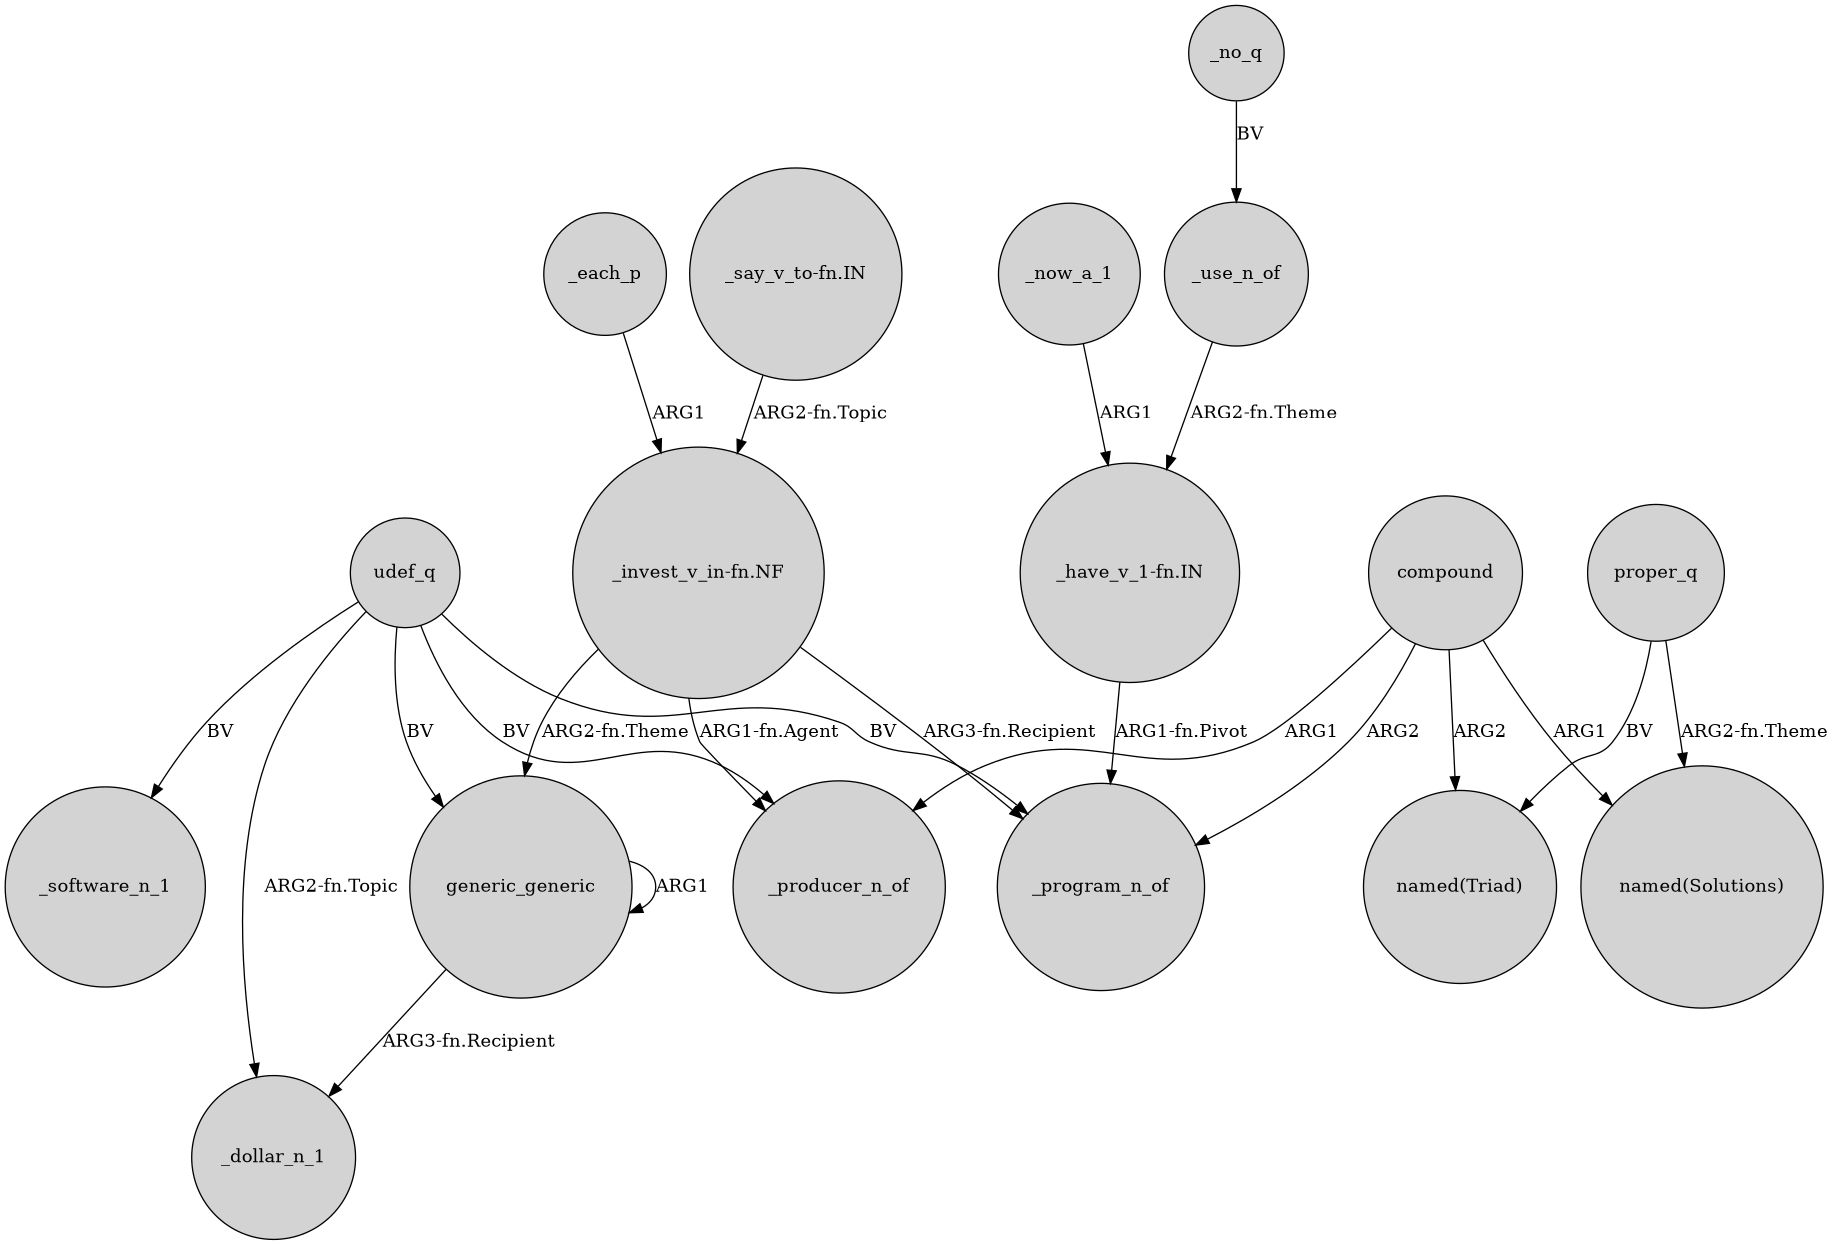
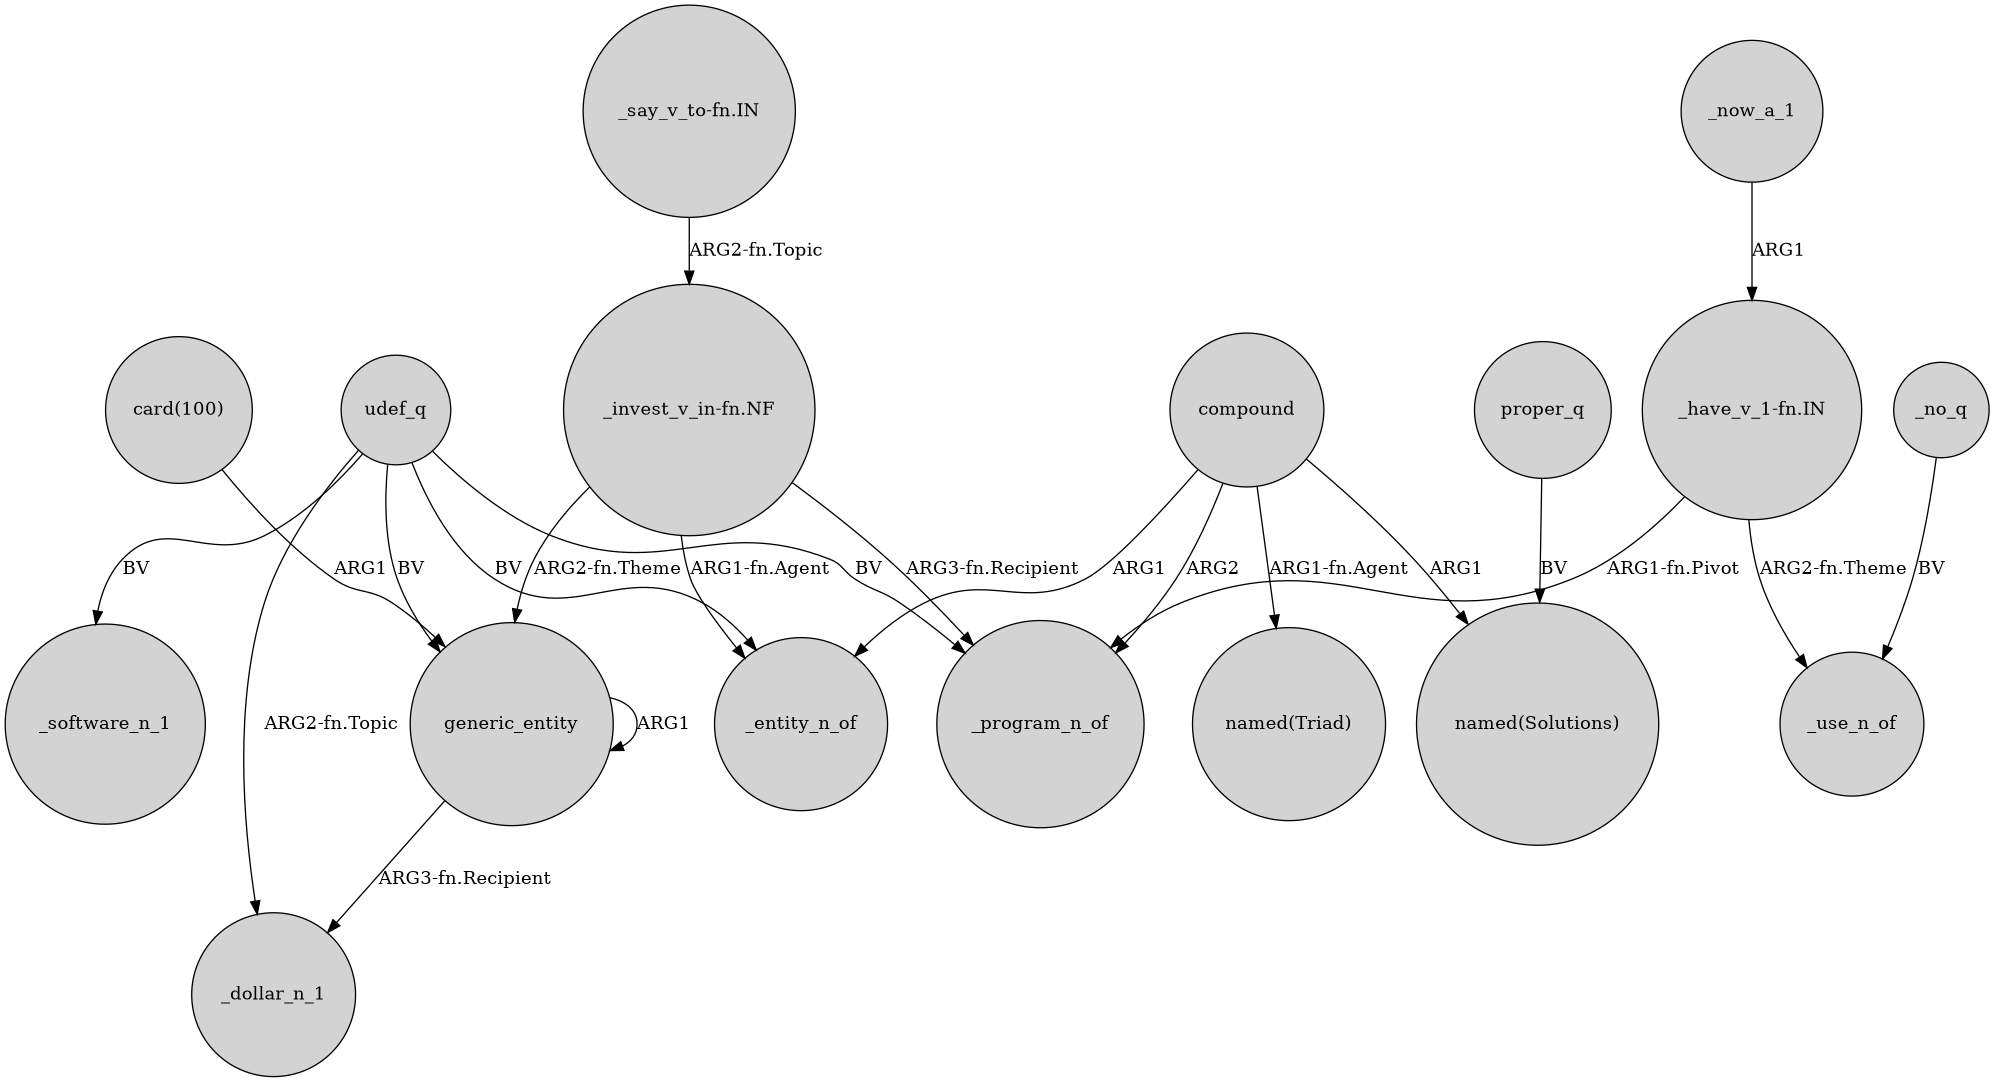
(605, 274) -> none
(1192, 399) -> (1764, 592)
none -> (179, 410)
(1480, 732) -> (1339, 569)
(1755, 732) -> (1554, 569)
(1614, 740) -> none
(521, 887) -> (512, 724)
(839, 887) -> (801, 724)
